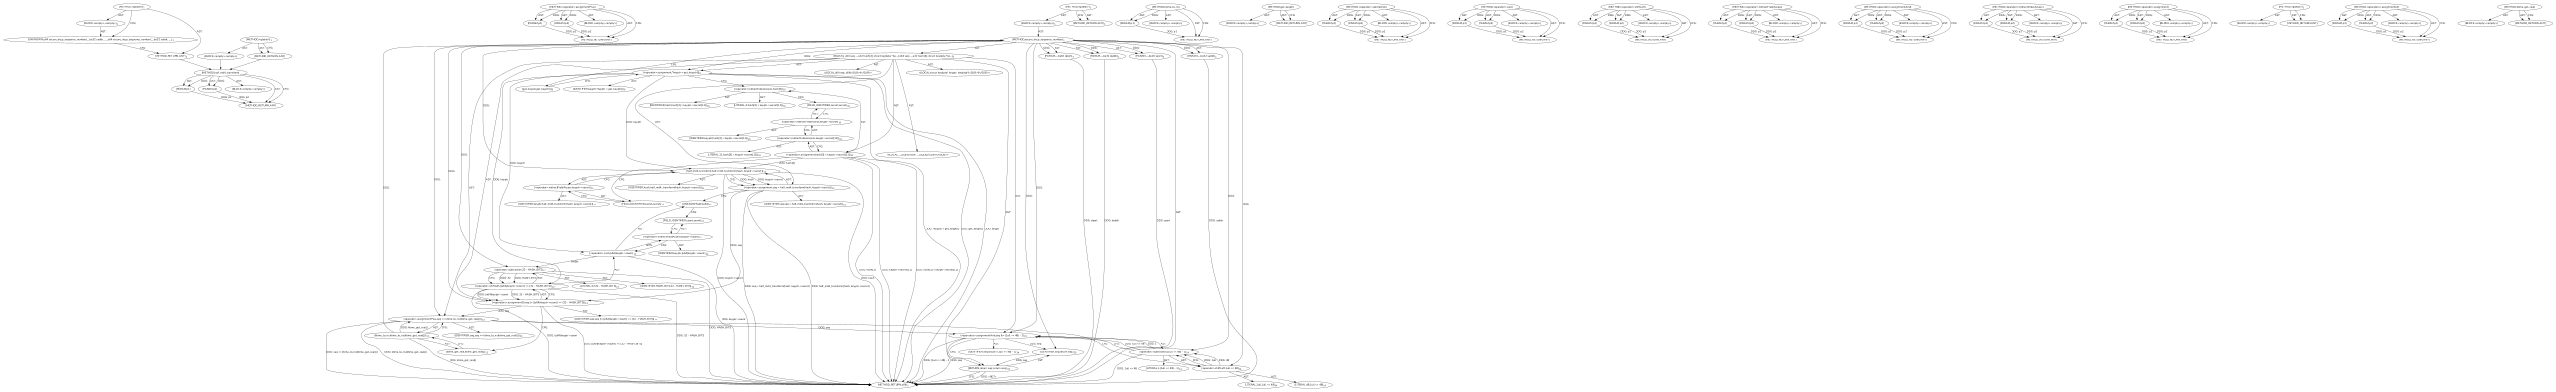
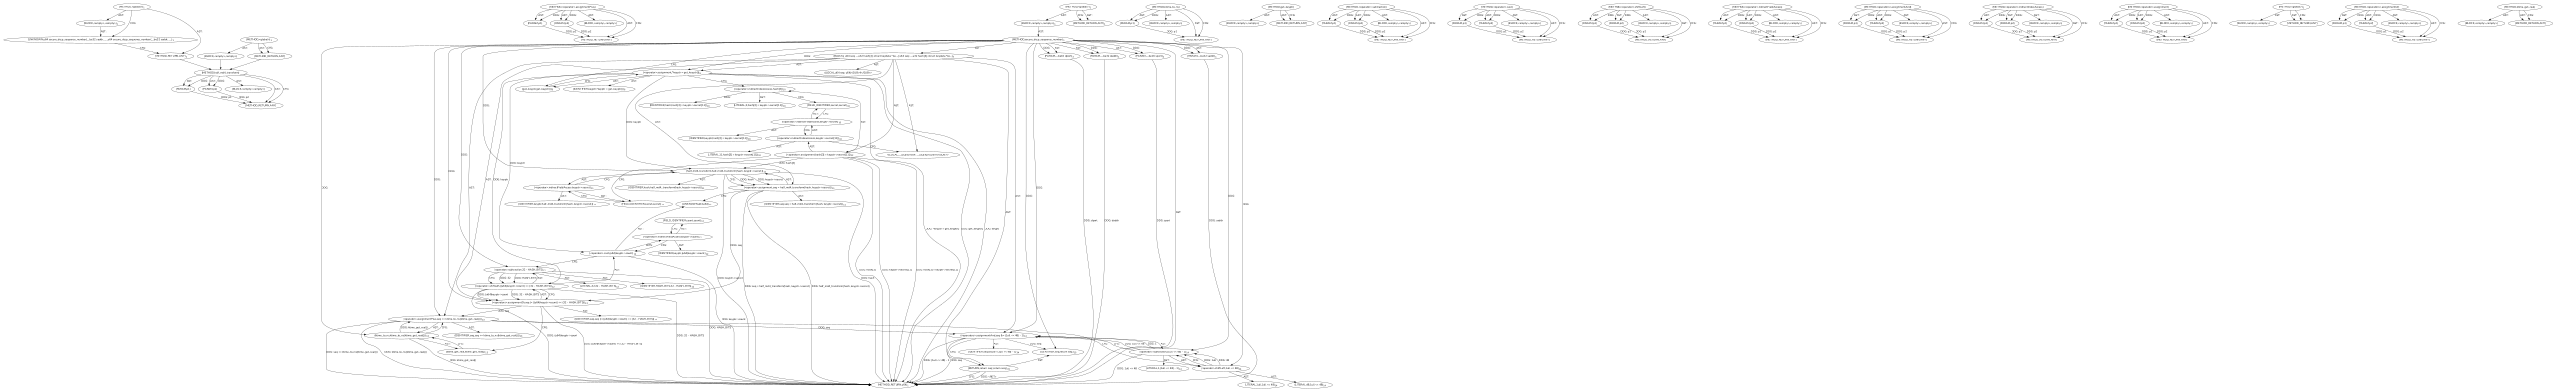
(437, 47) -> (455, 45)
(954, 73) -> none
none -> (602, 81)
(728, 97) -> (728, 97)
(816, 145) -> (859, 146)
(691, 212) -> none
(575, 262) -> (575, 262)
(1018, 358) -> none
